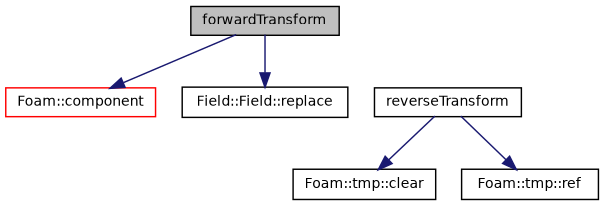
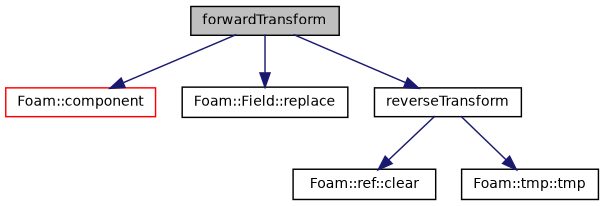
none -> (350, 59)
(265, 102) -> (265, 102)
(364, 184) -> (364, 184)
(530, 184) -> (530, 184)
